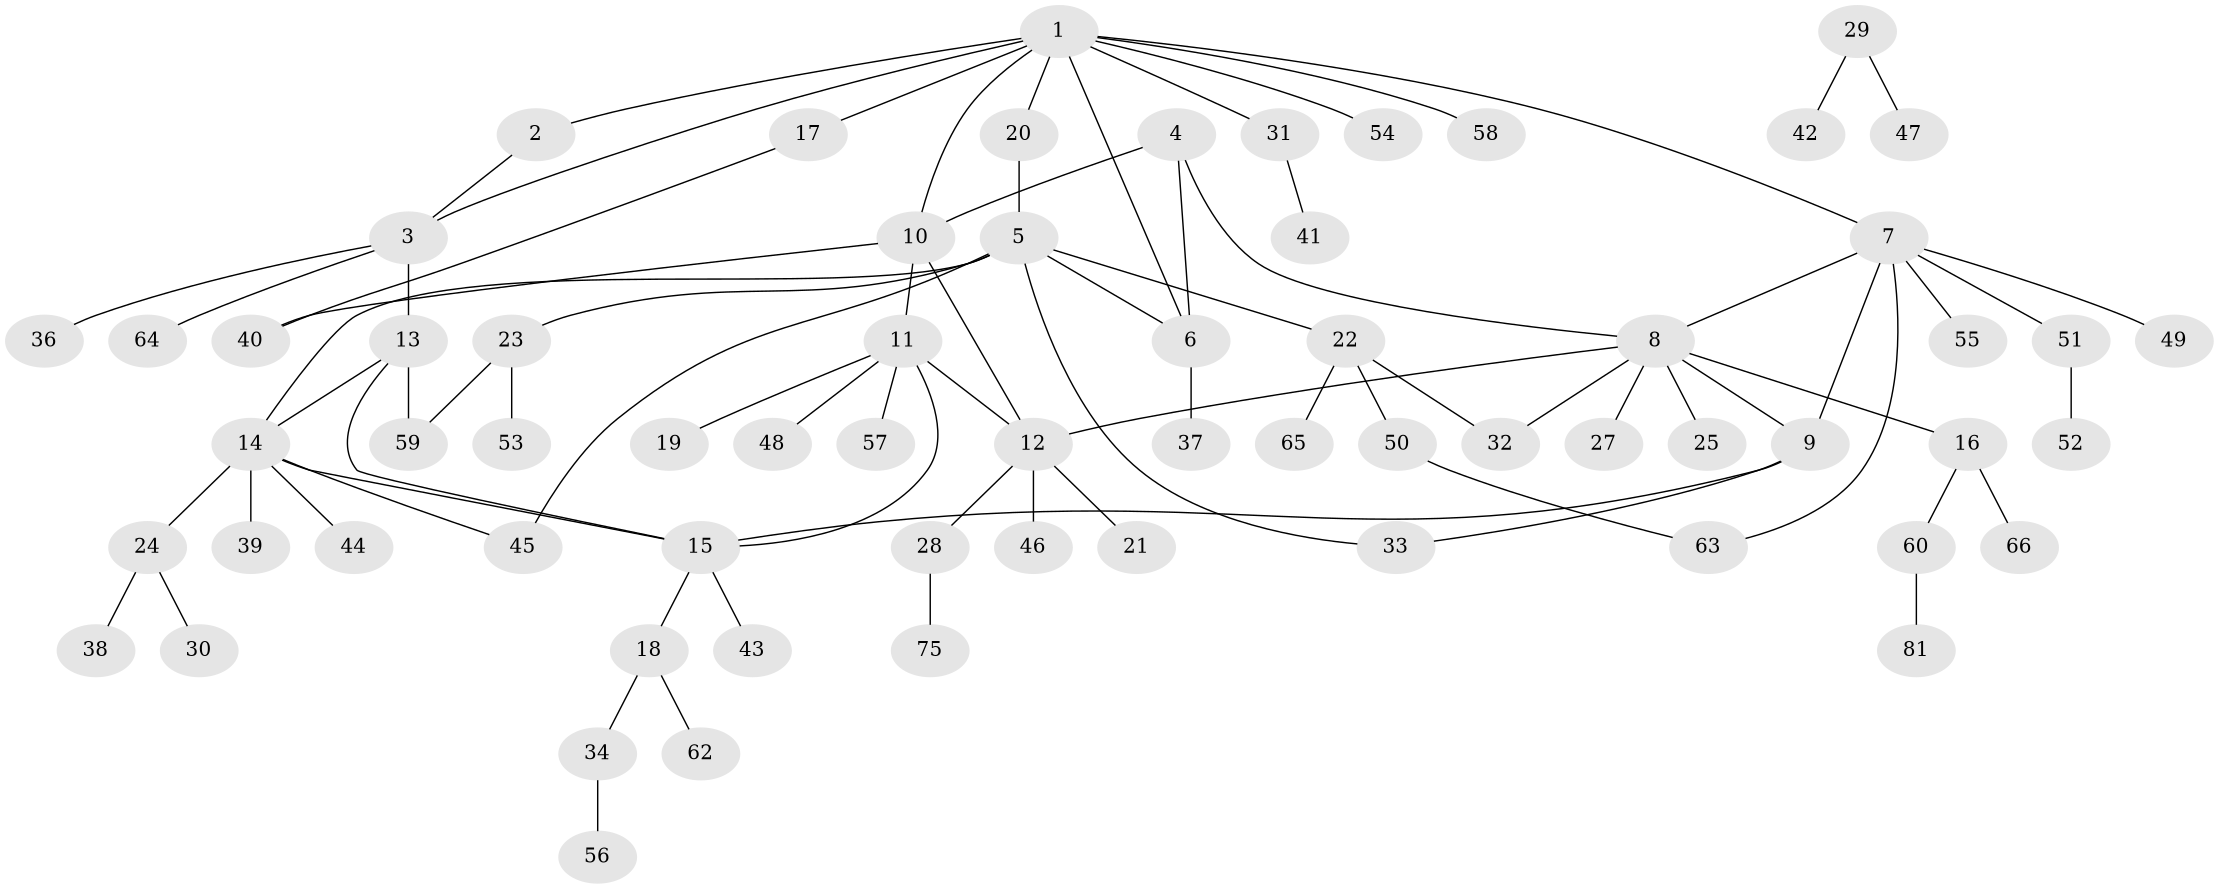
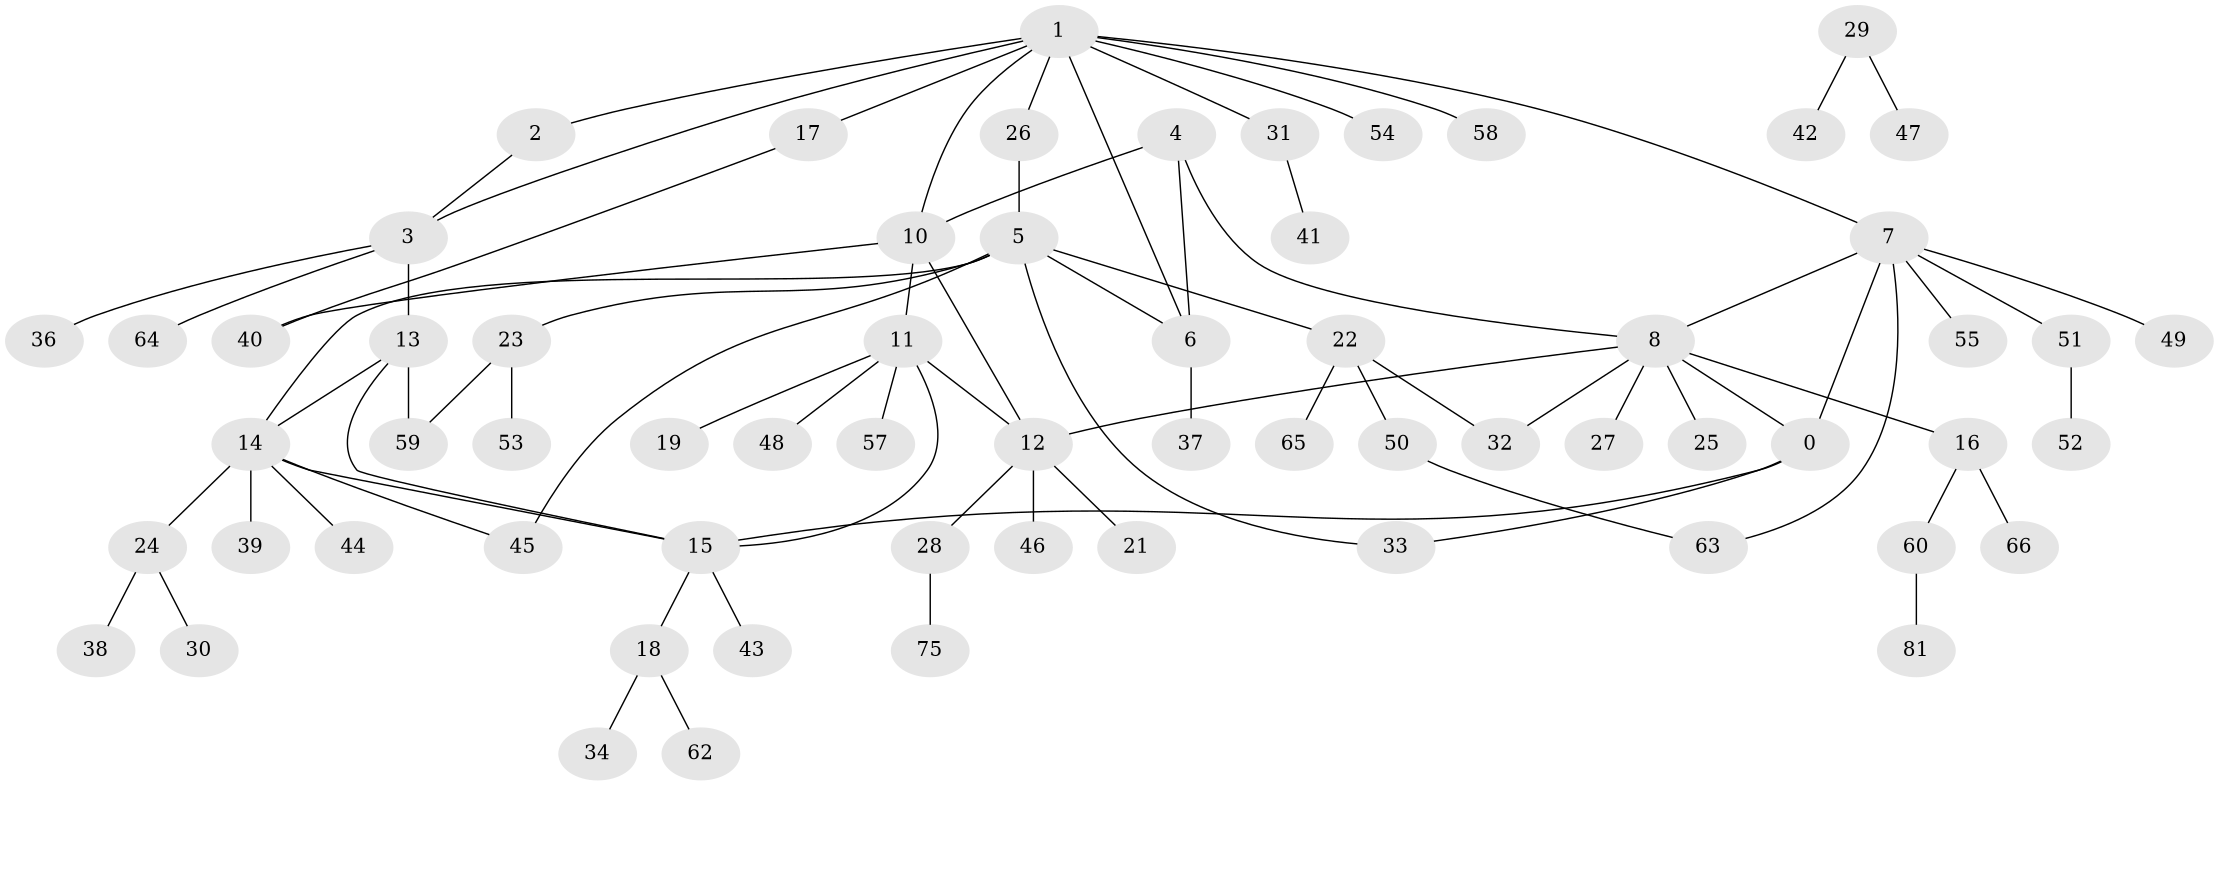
(1019, 135) -> (1019, 135)
(1810, 444) -> (1810, 444)
(598, 857) -> none
